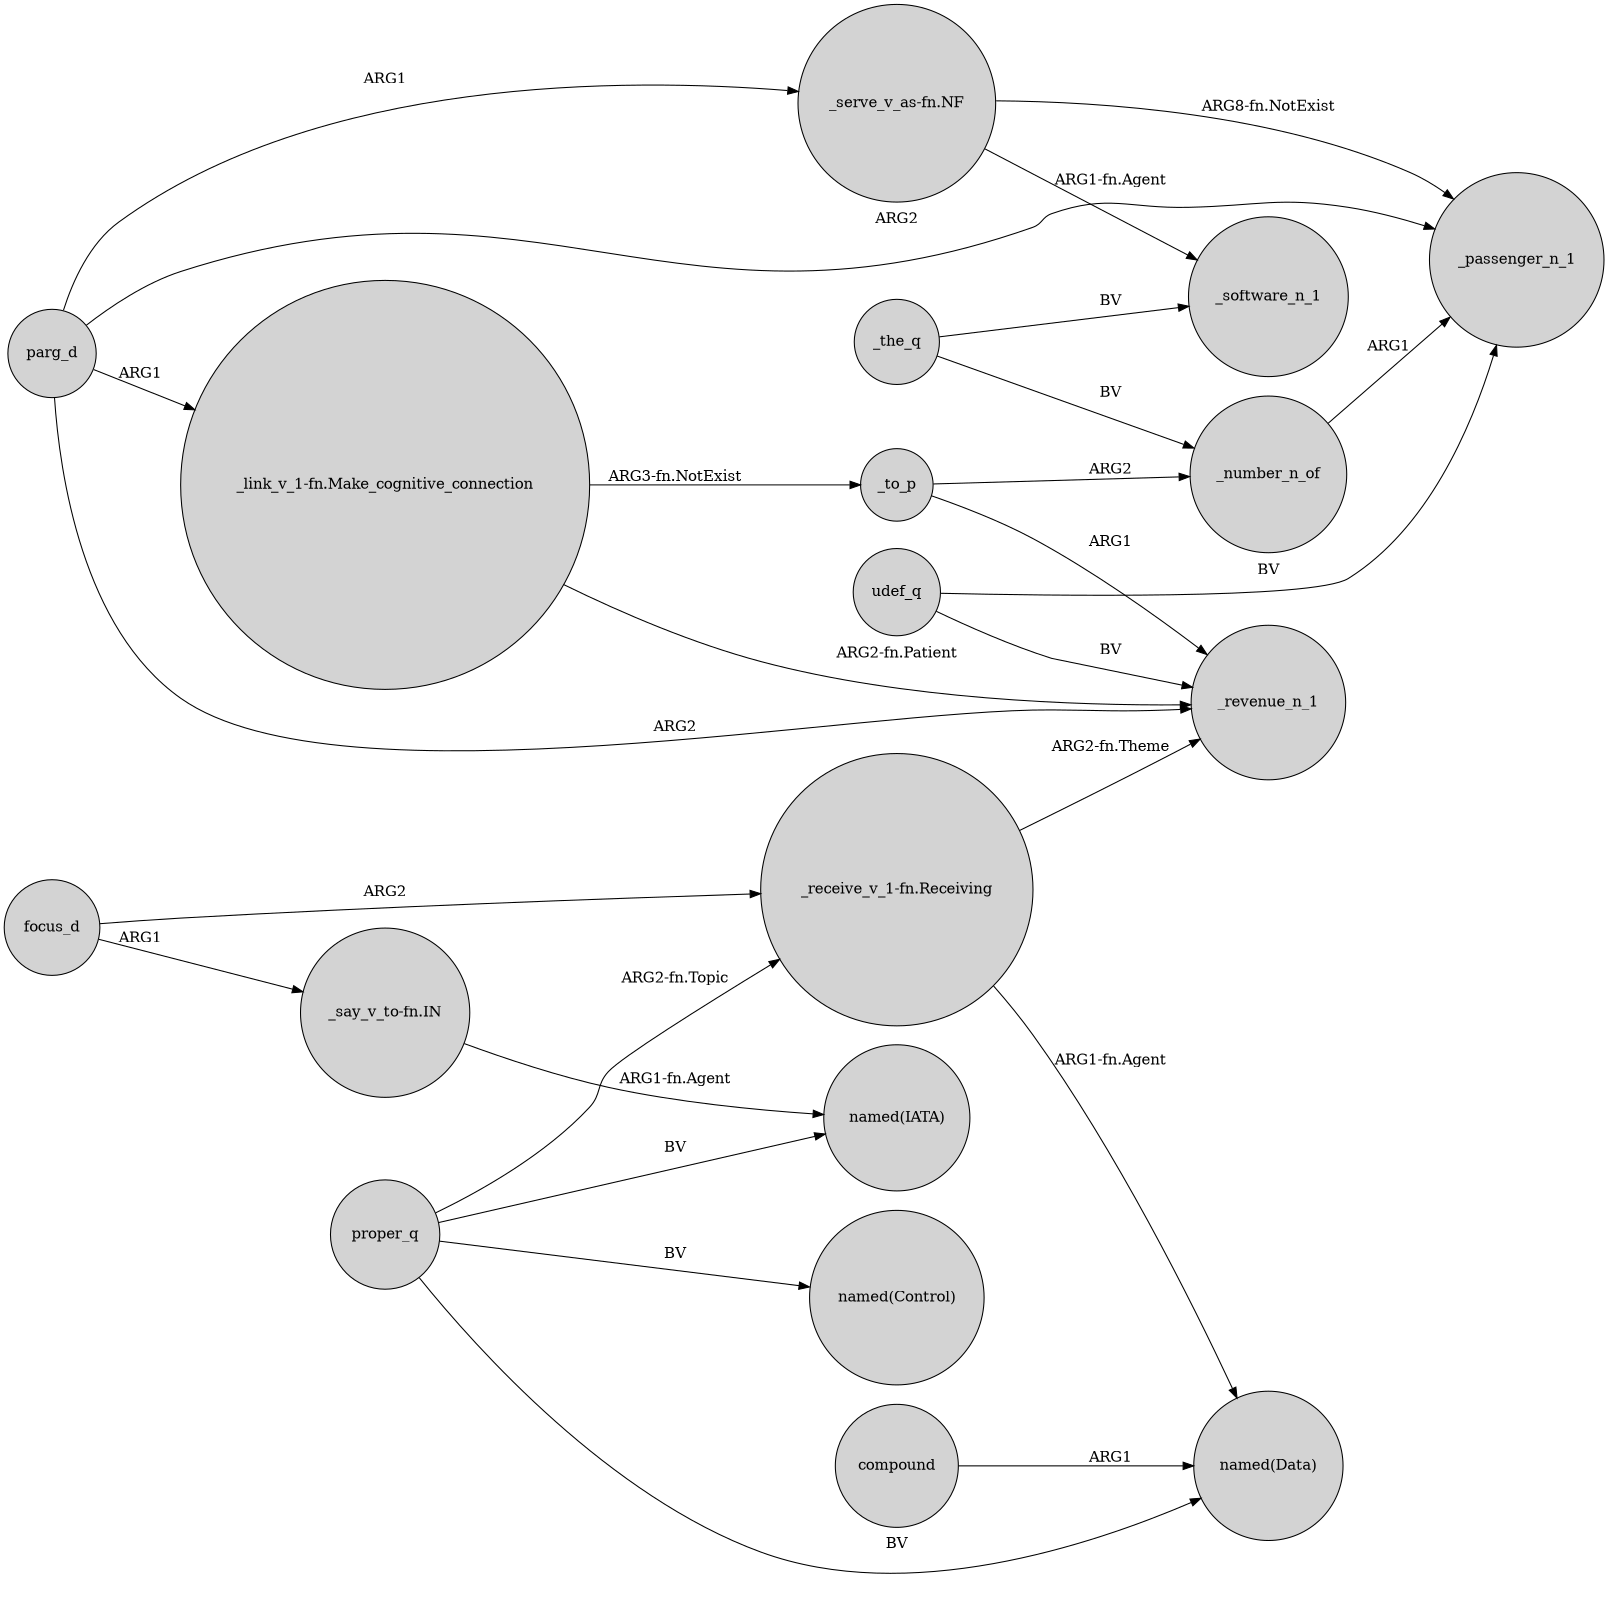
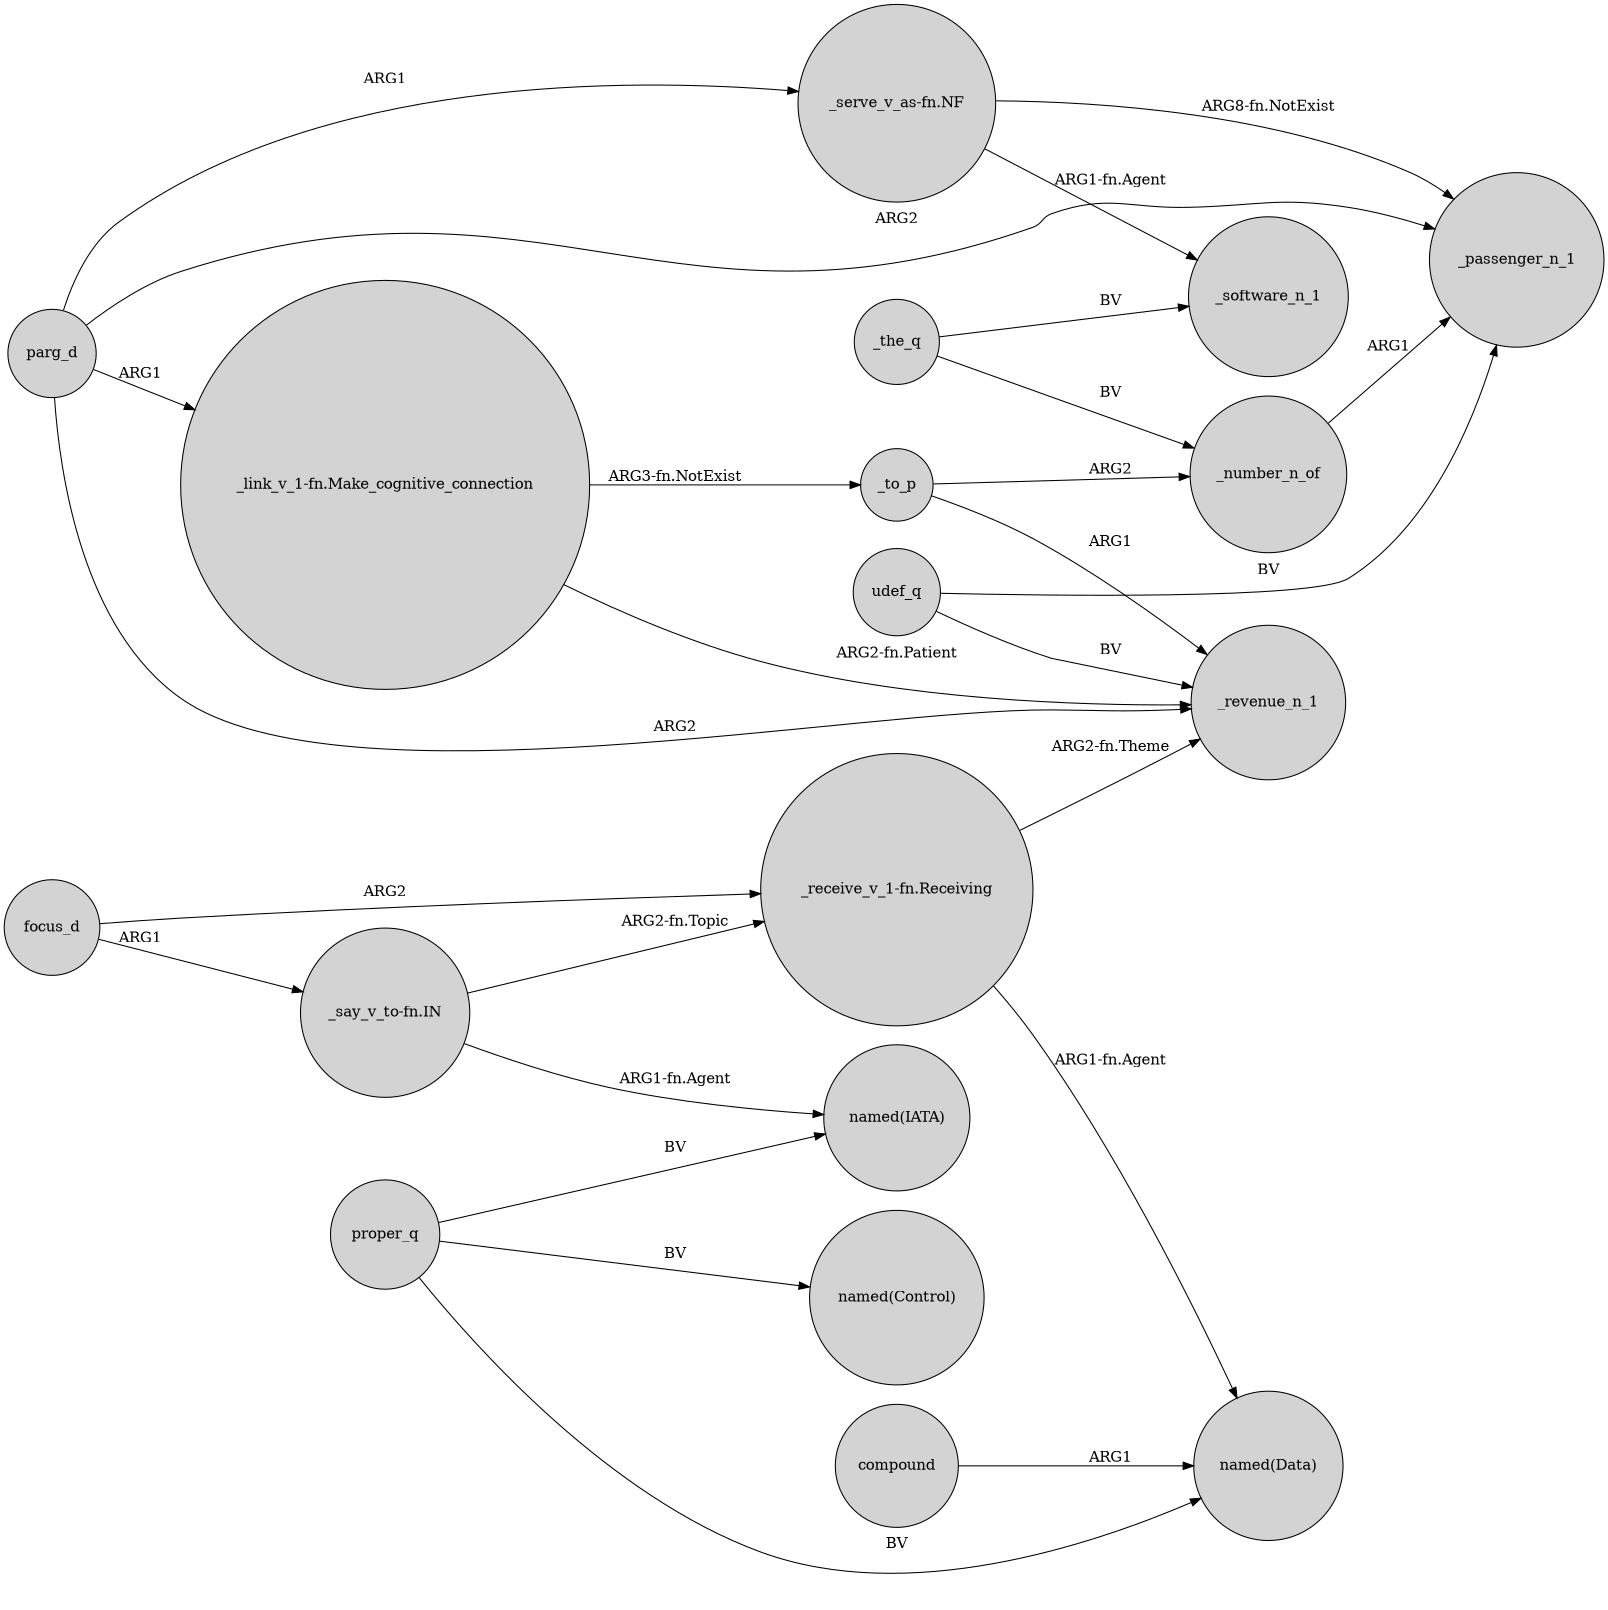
(597, 1096) -> (611, 958)
